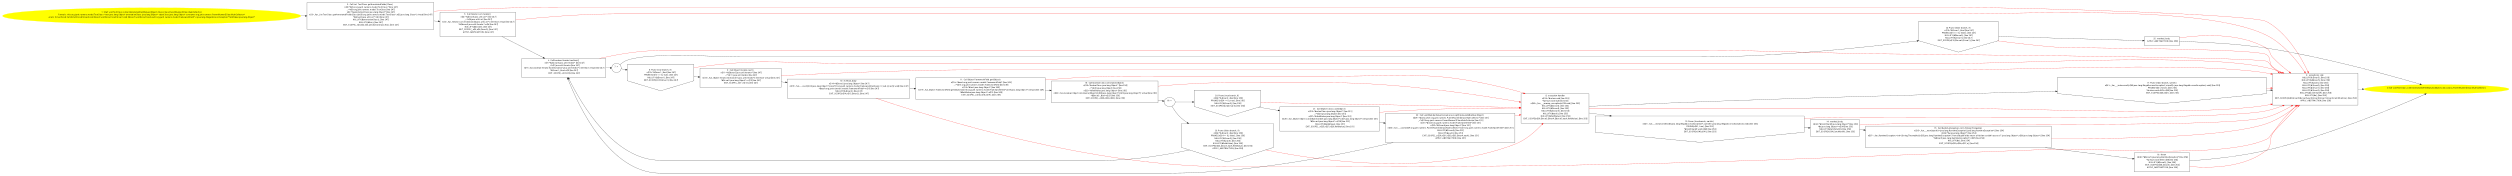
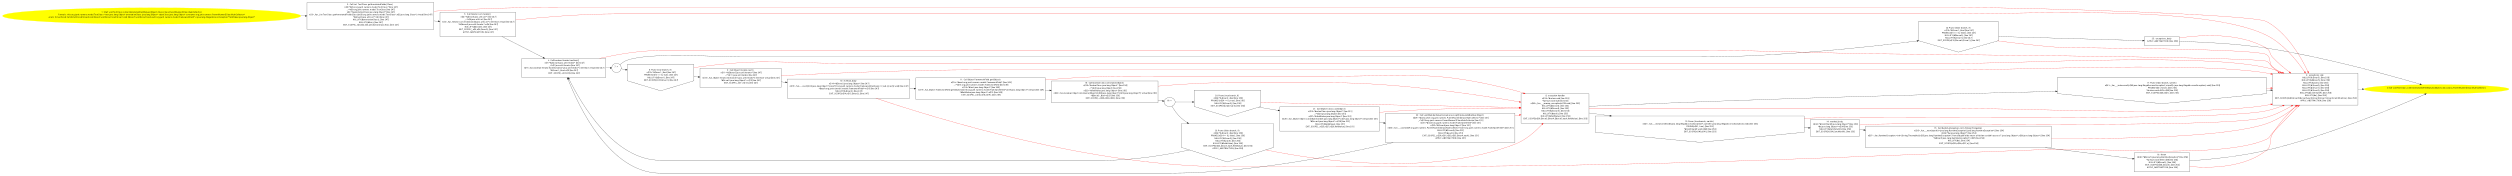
(2162, 41) -> (2162, 41)
